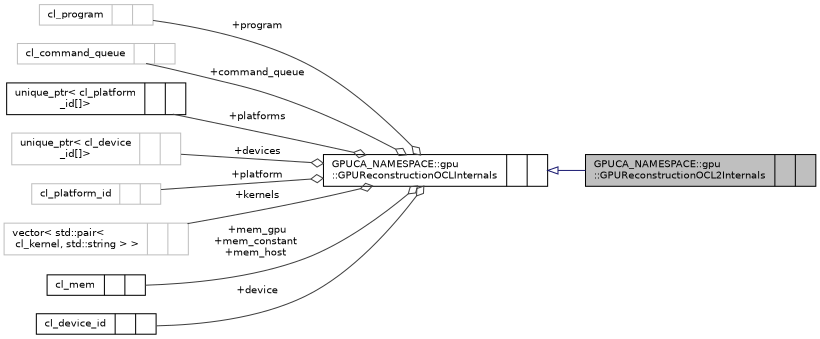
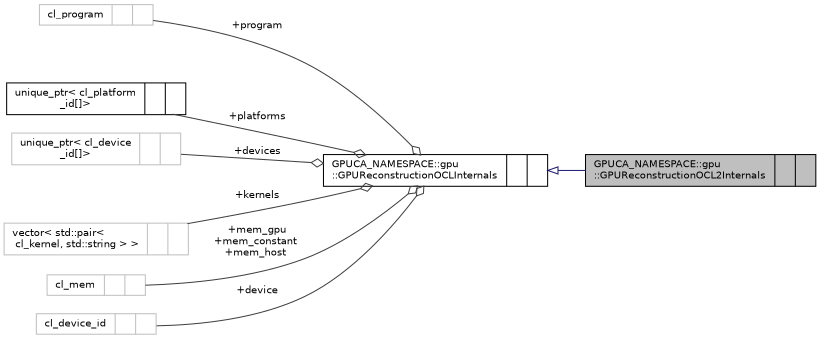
(96, 54) -> none
(96, 194) -> none
(96, 285) -> (96, 285)
(96, 324) -> (96, 324)
